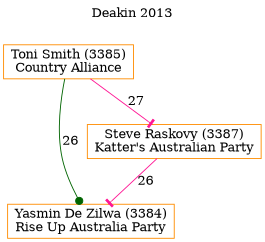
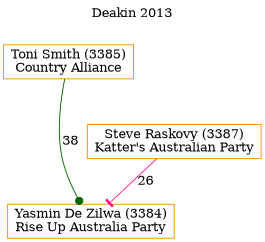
(120, 100) -> none
(71, 142) -> (71, 142)
